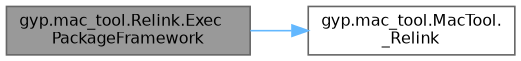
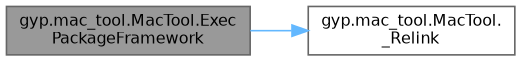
(128, 31) -> (128, 31)
